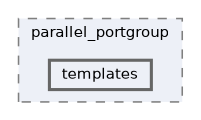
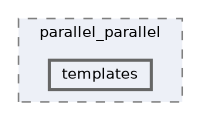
(100, 33) -> (100, 33)
